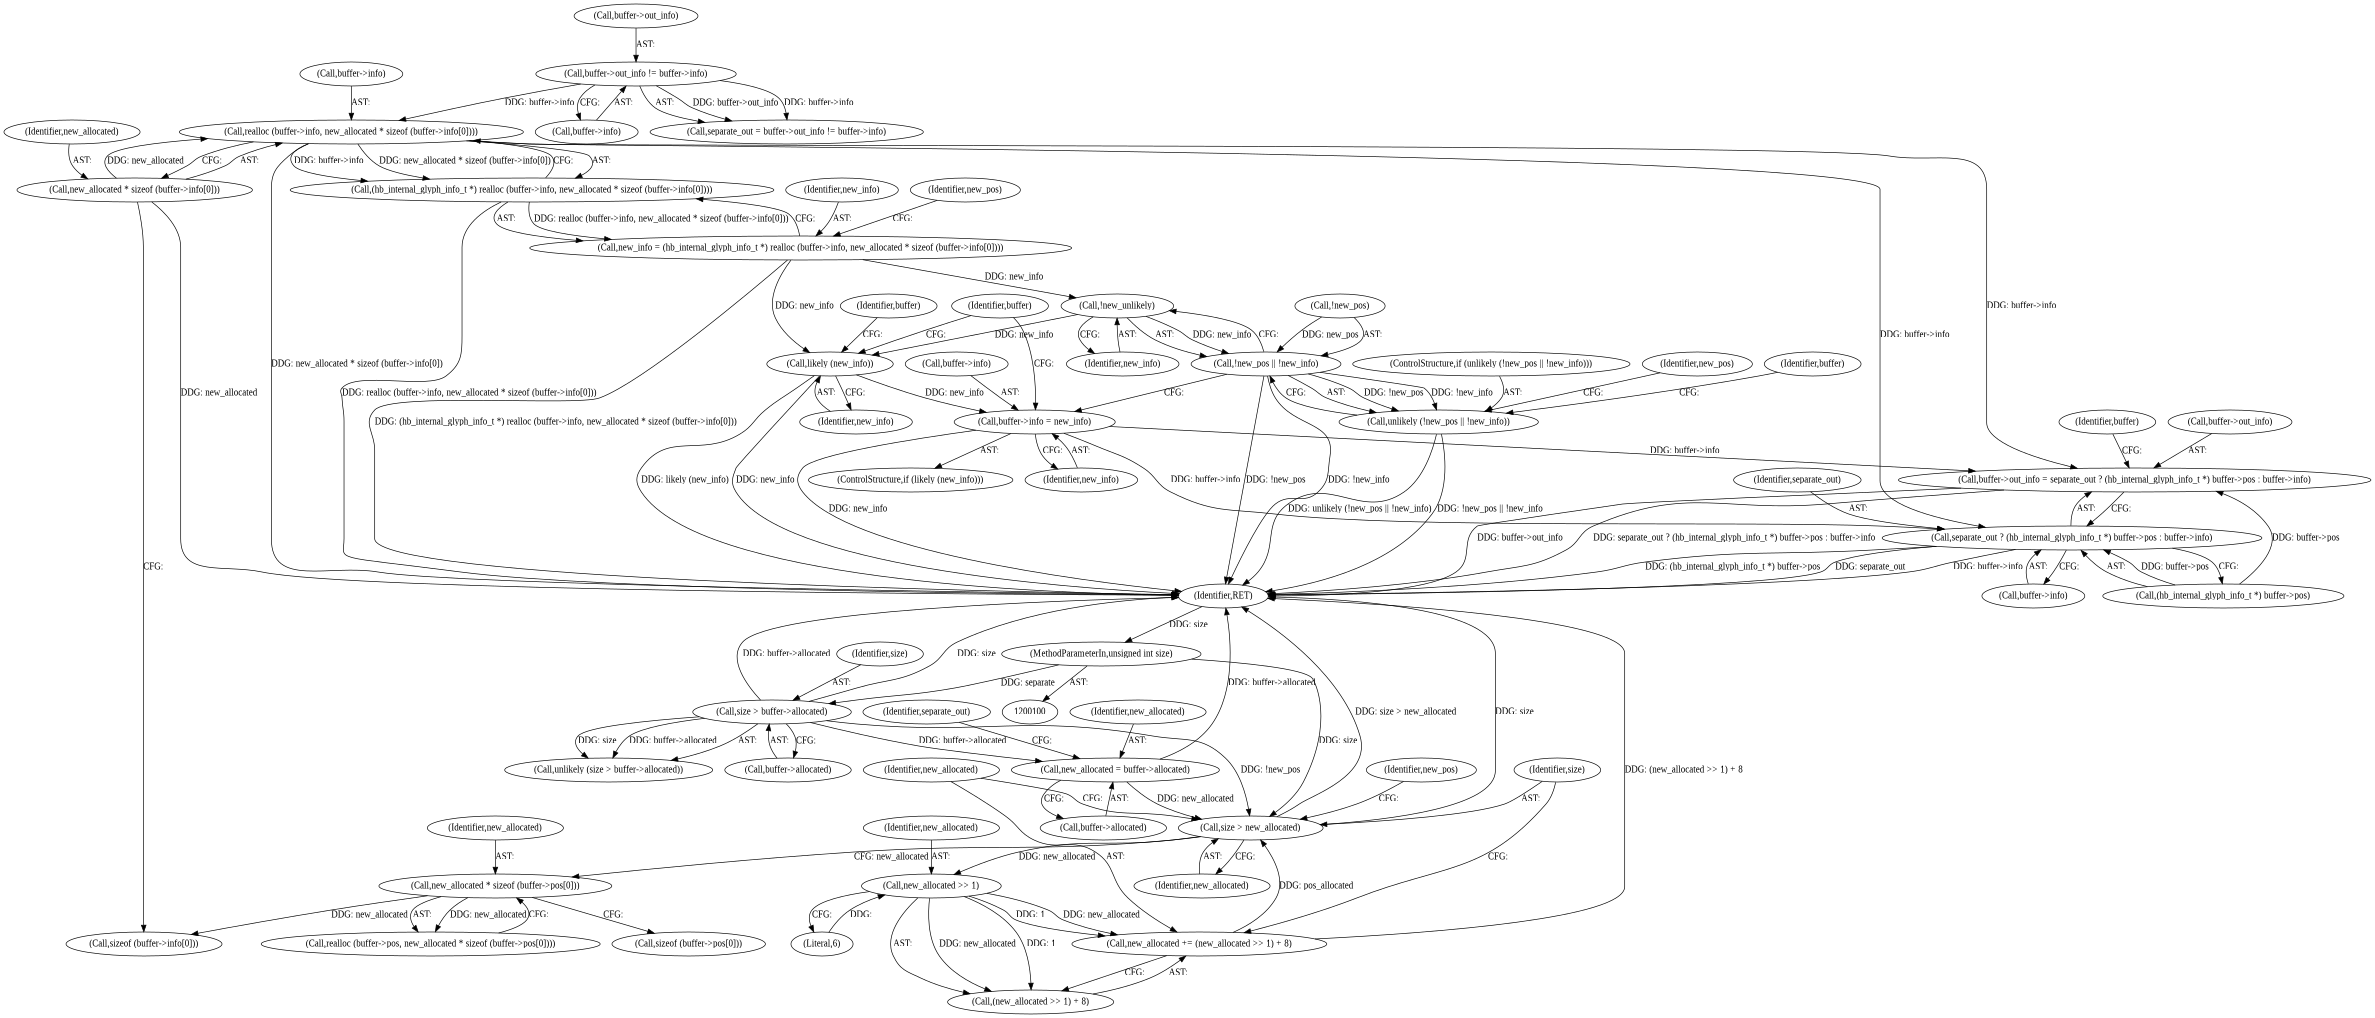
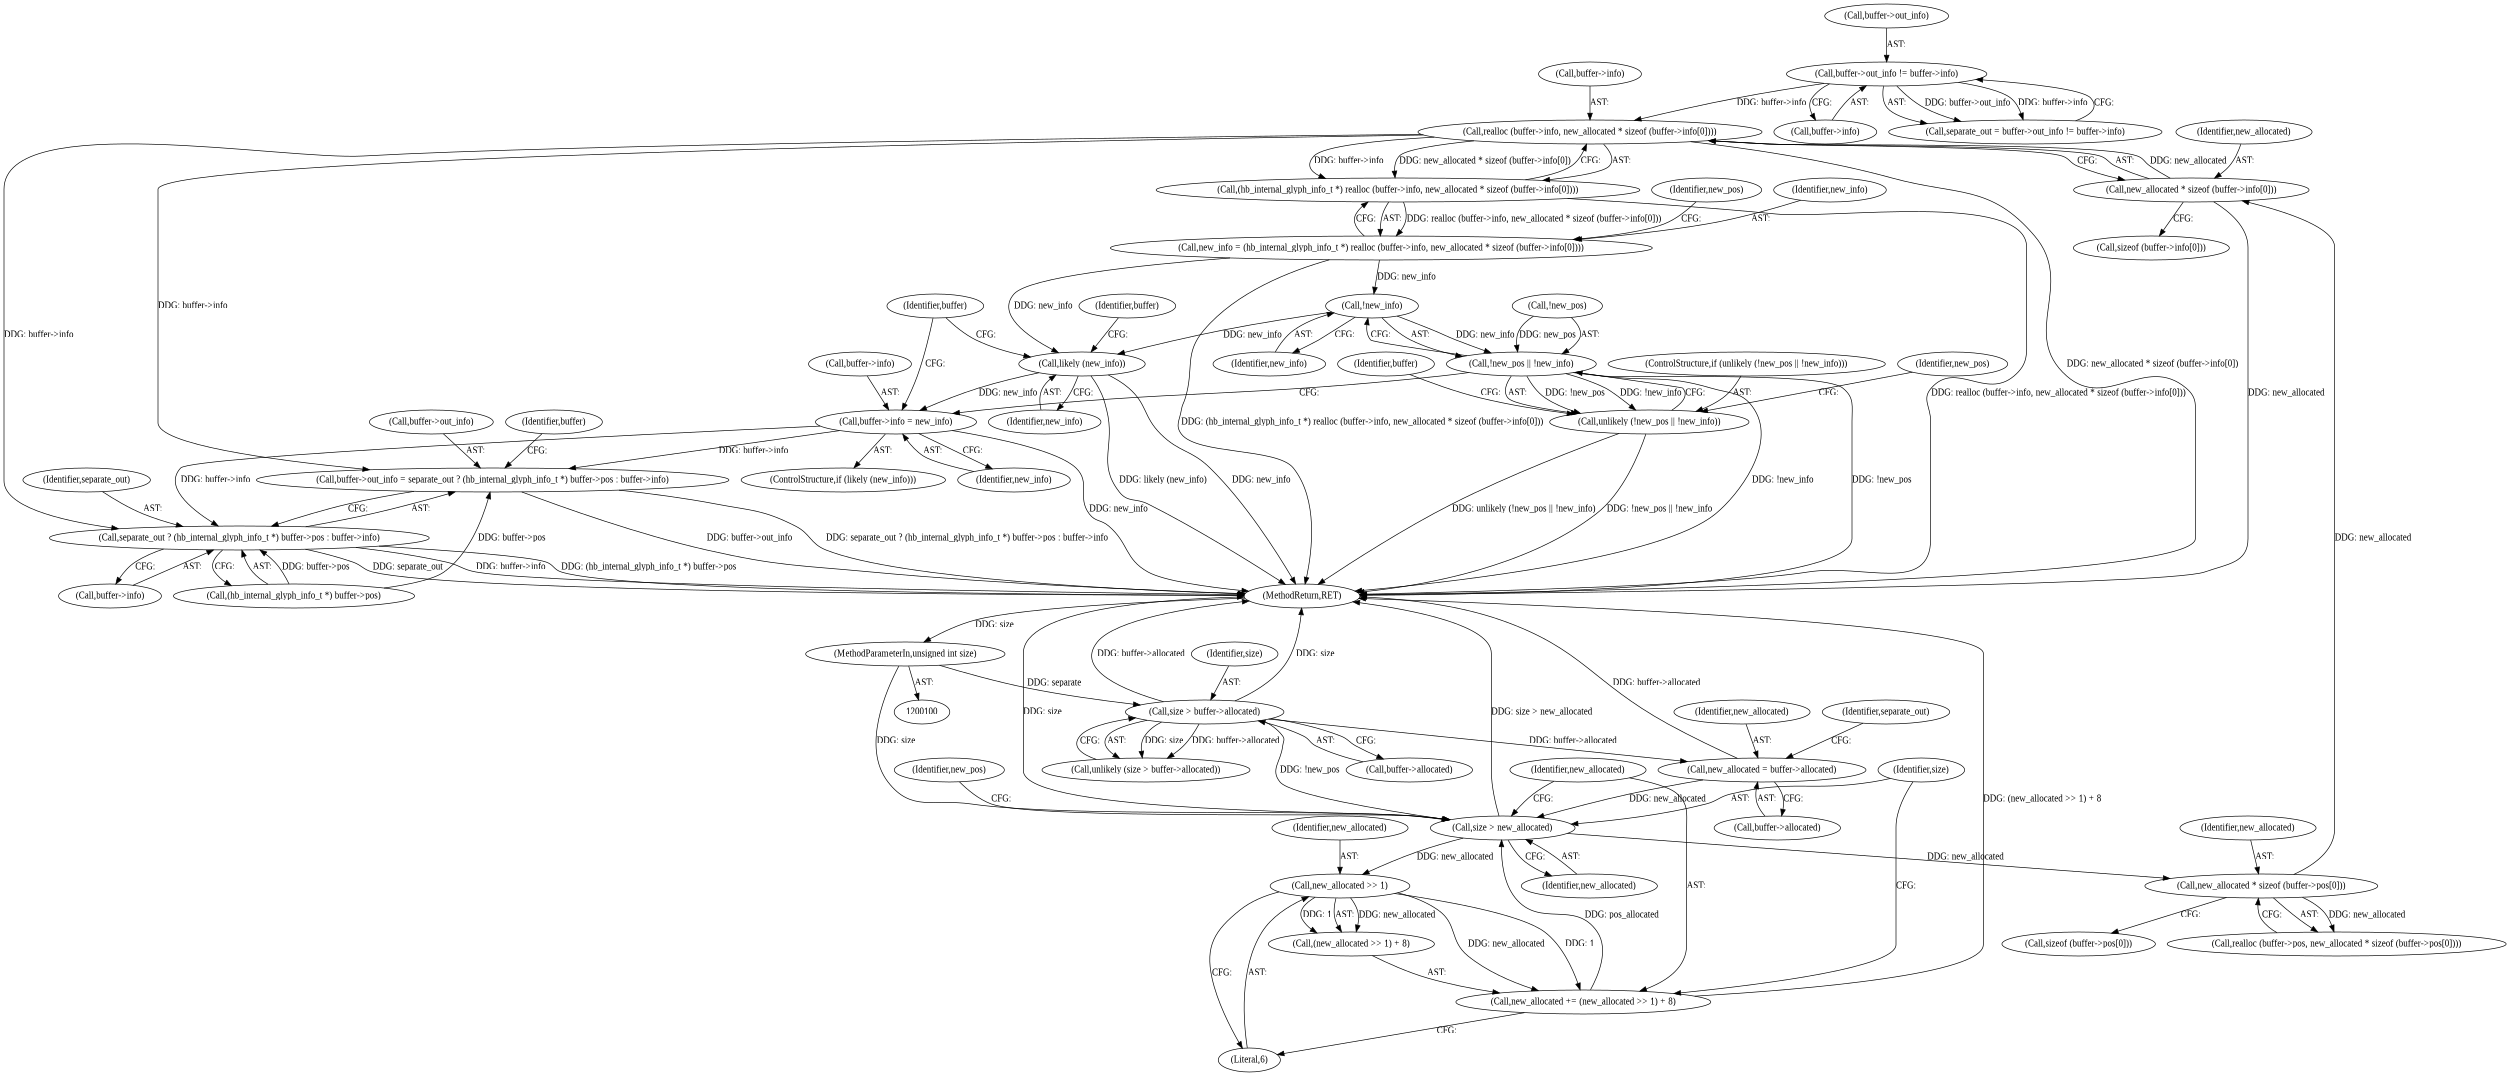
none -> (2054, 88)
(1117, 306) -> (1372, 306)
(1223, 596) -> (1302, 596)
none -> (1087, 731)
(891, 857) -> (1966, 857)
(312, 913) -> (2335, 520)
(862, 915) -> (1259, 973)
(1118, 972) -> (1404, 1033)
